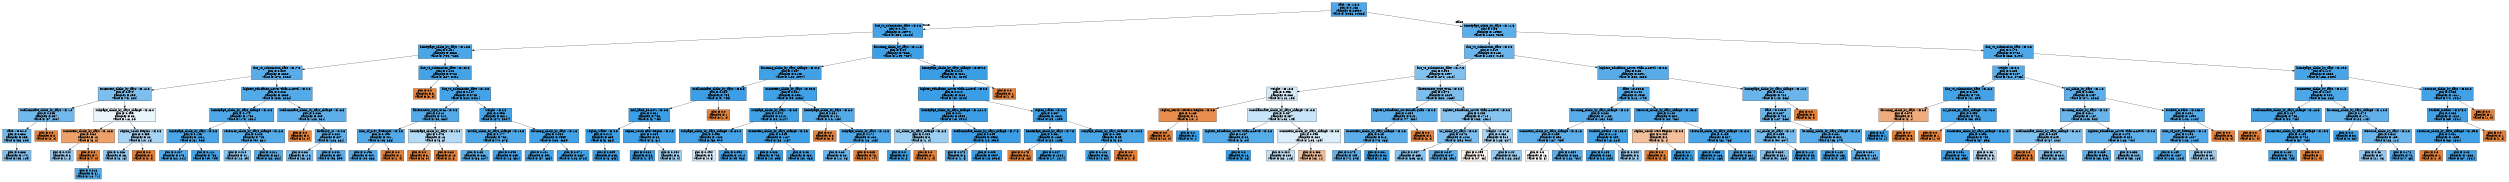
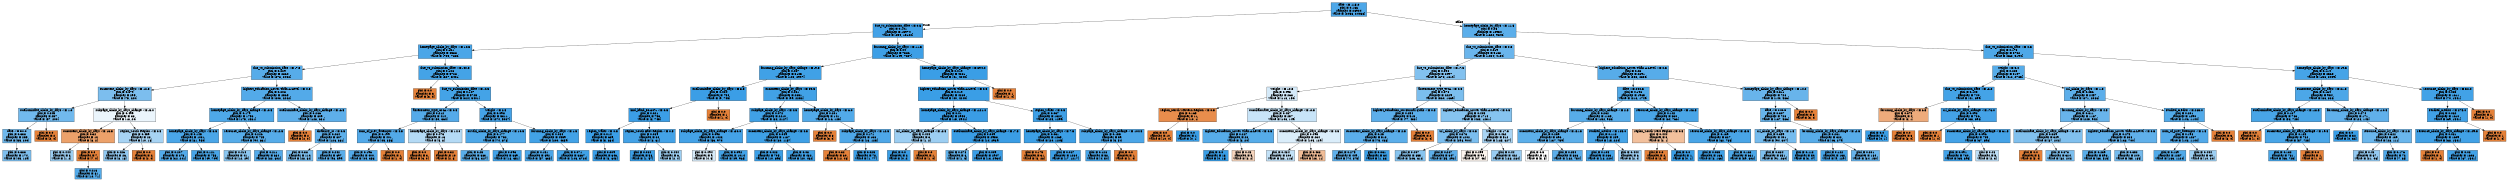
(837, 156) -> (837, 156)
(866, 156) -> (866, 156)
none -> (1243, 156)
